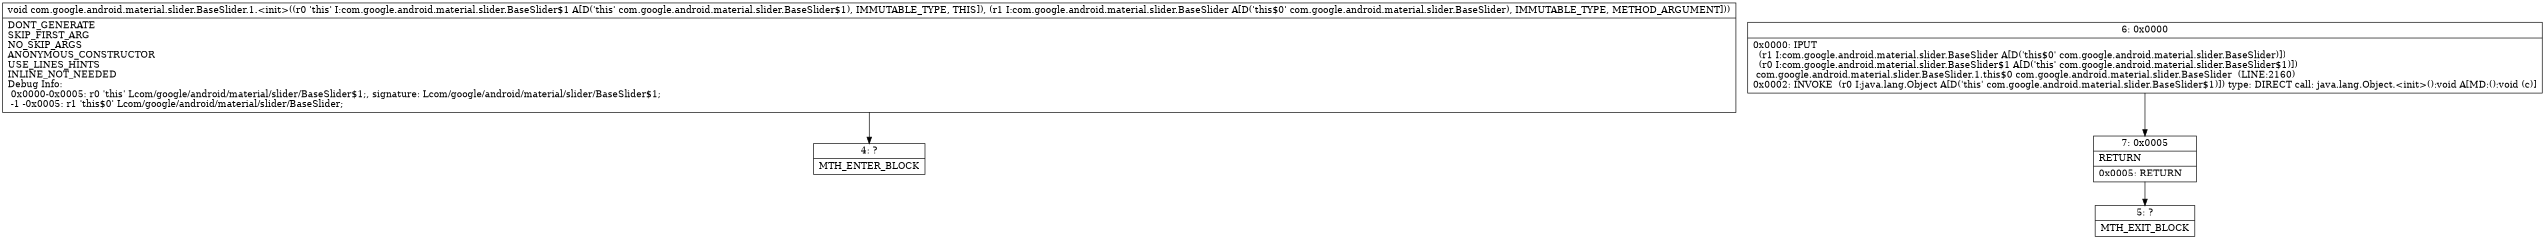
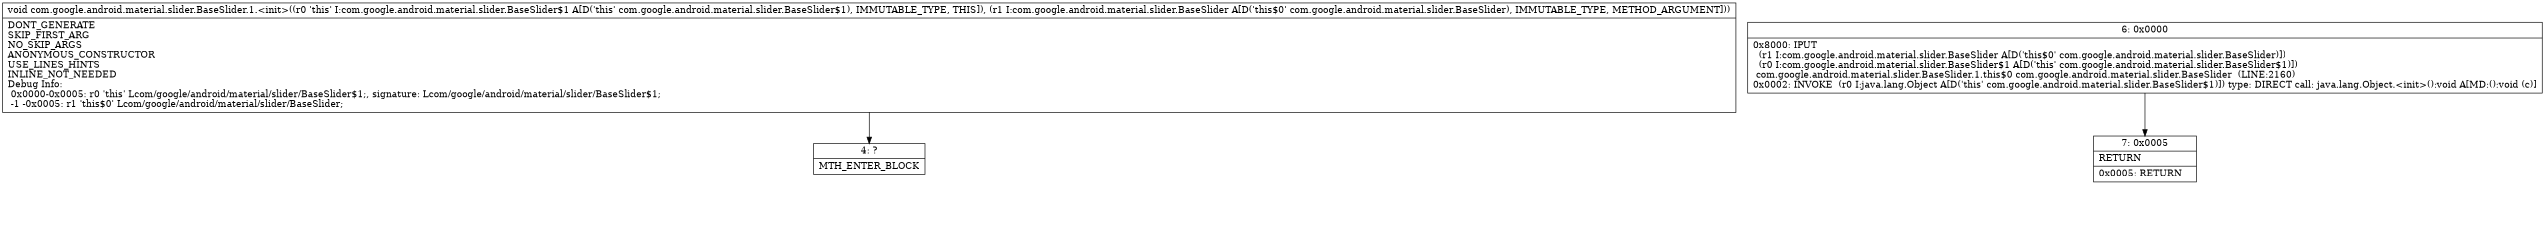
(1788, 46) -> (1788, 46)
(2145, 221) -> none
